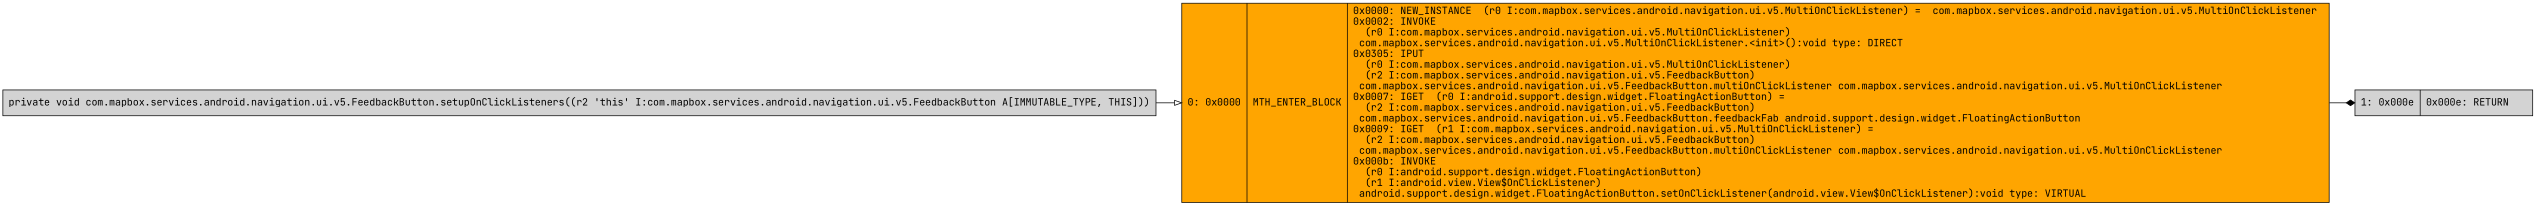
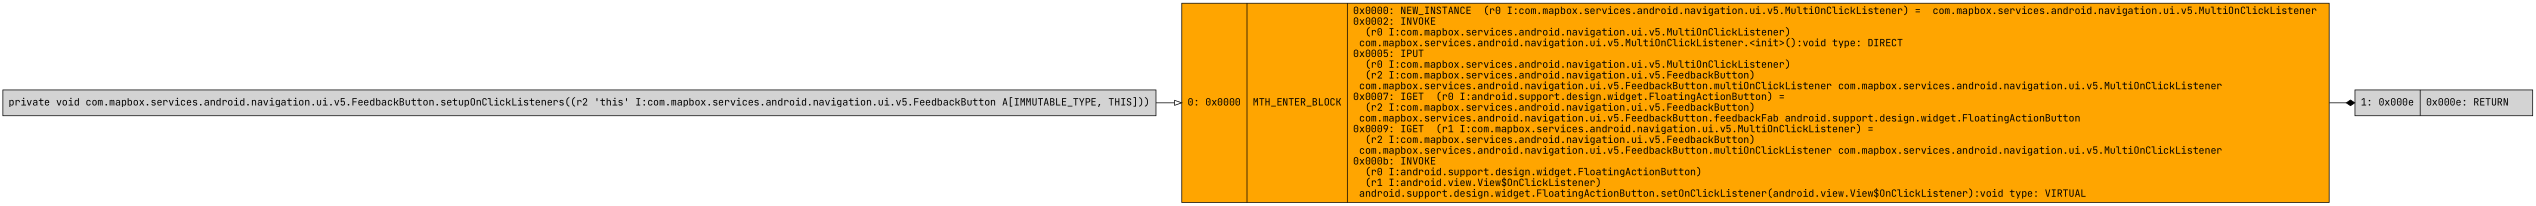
(1395, 54) -> (1395, 54)
